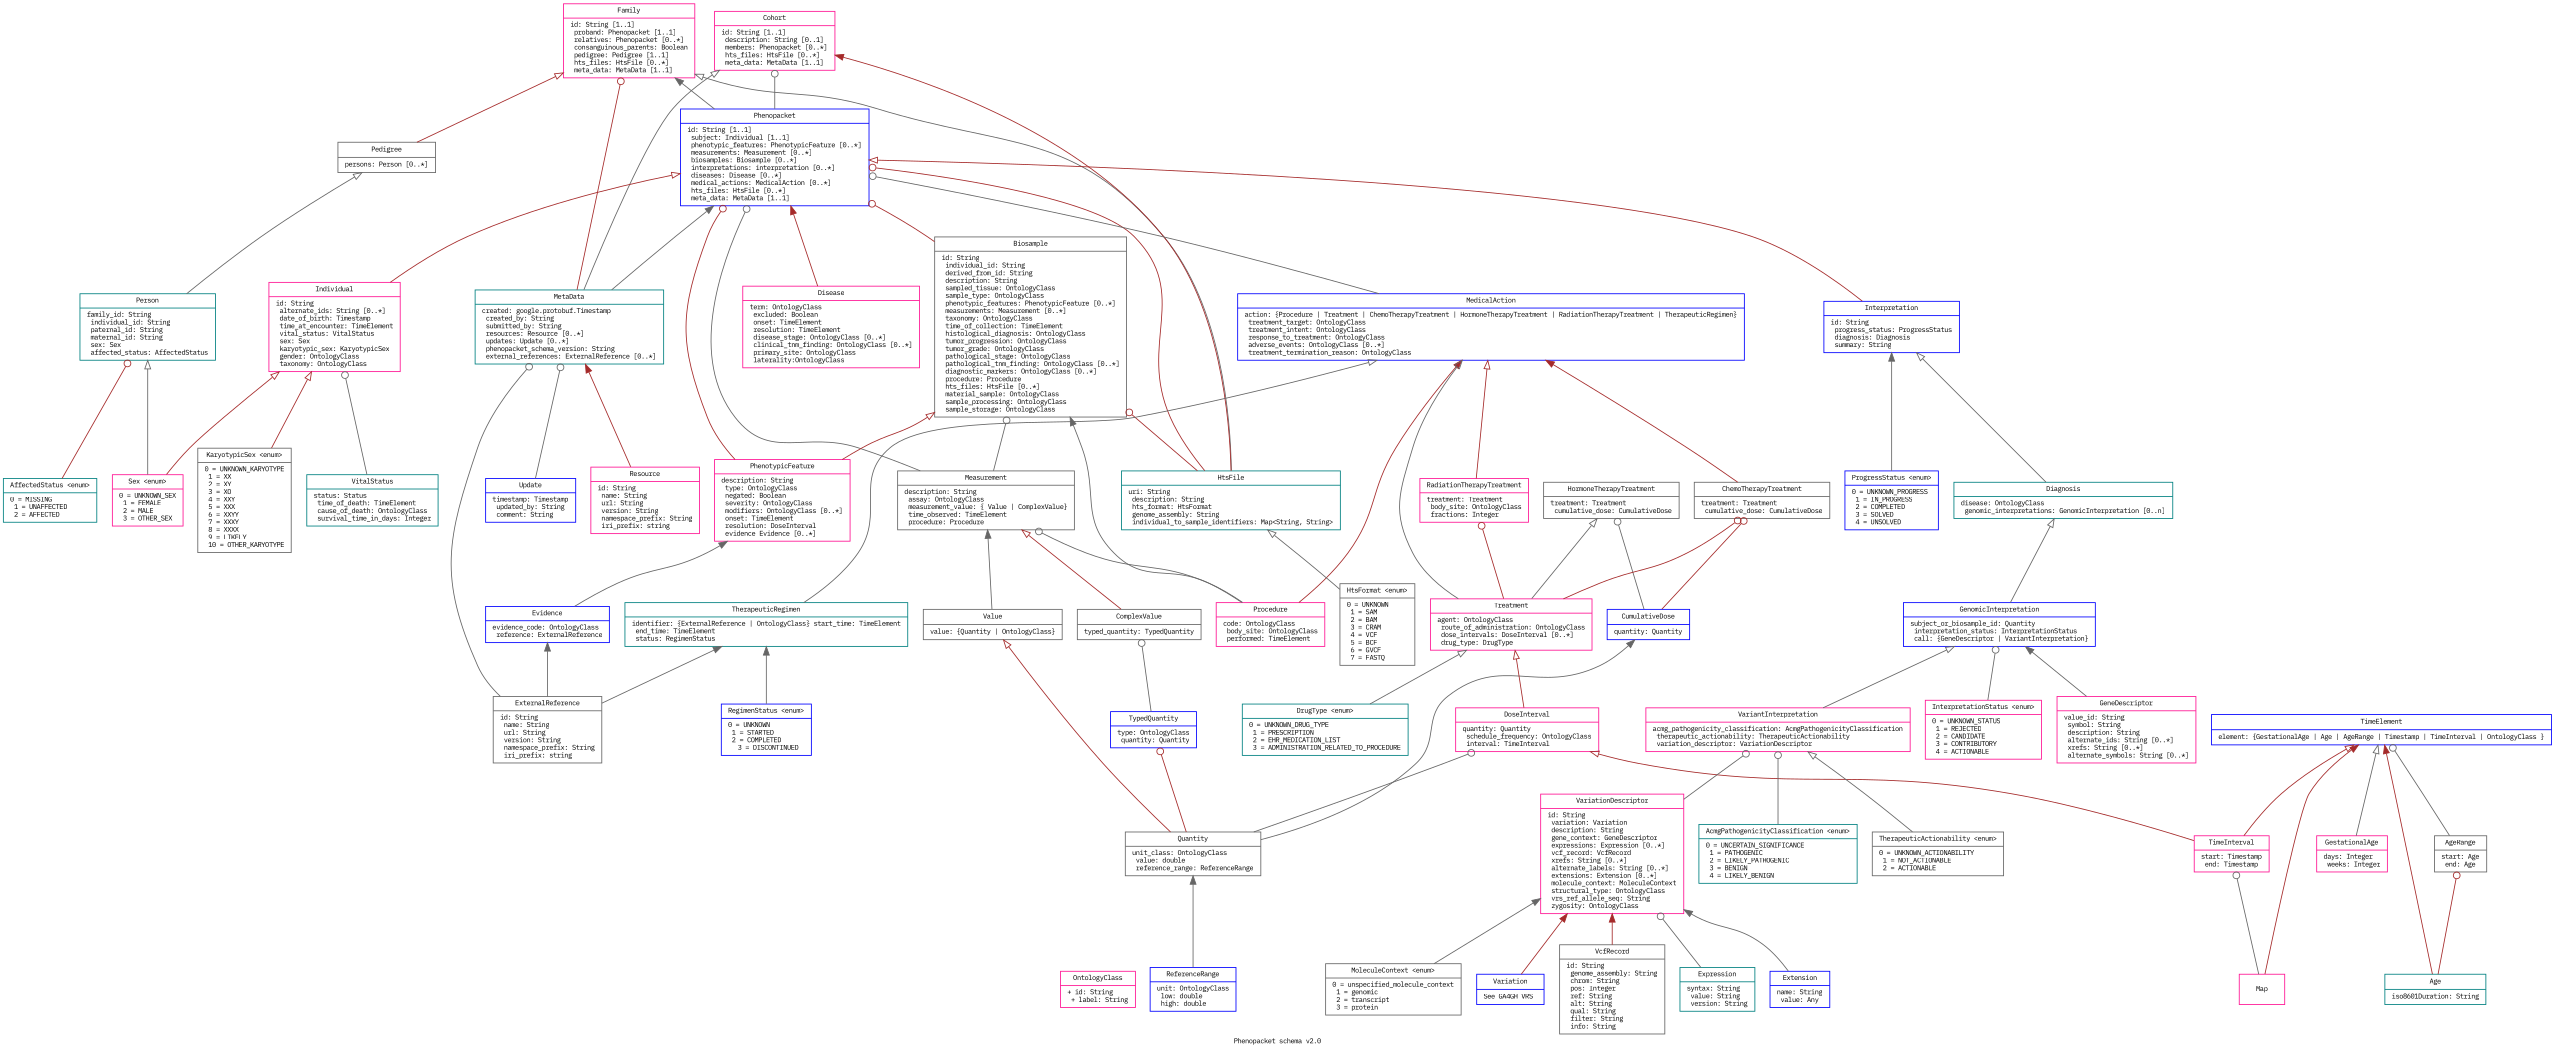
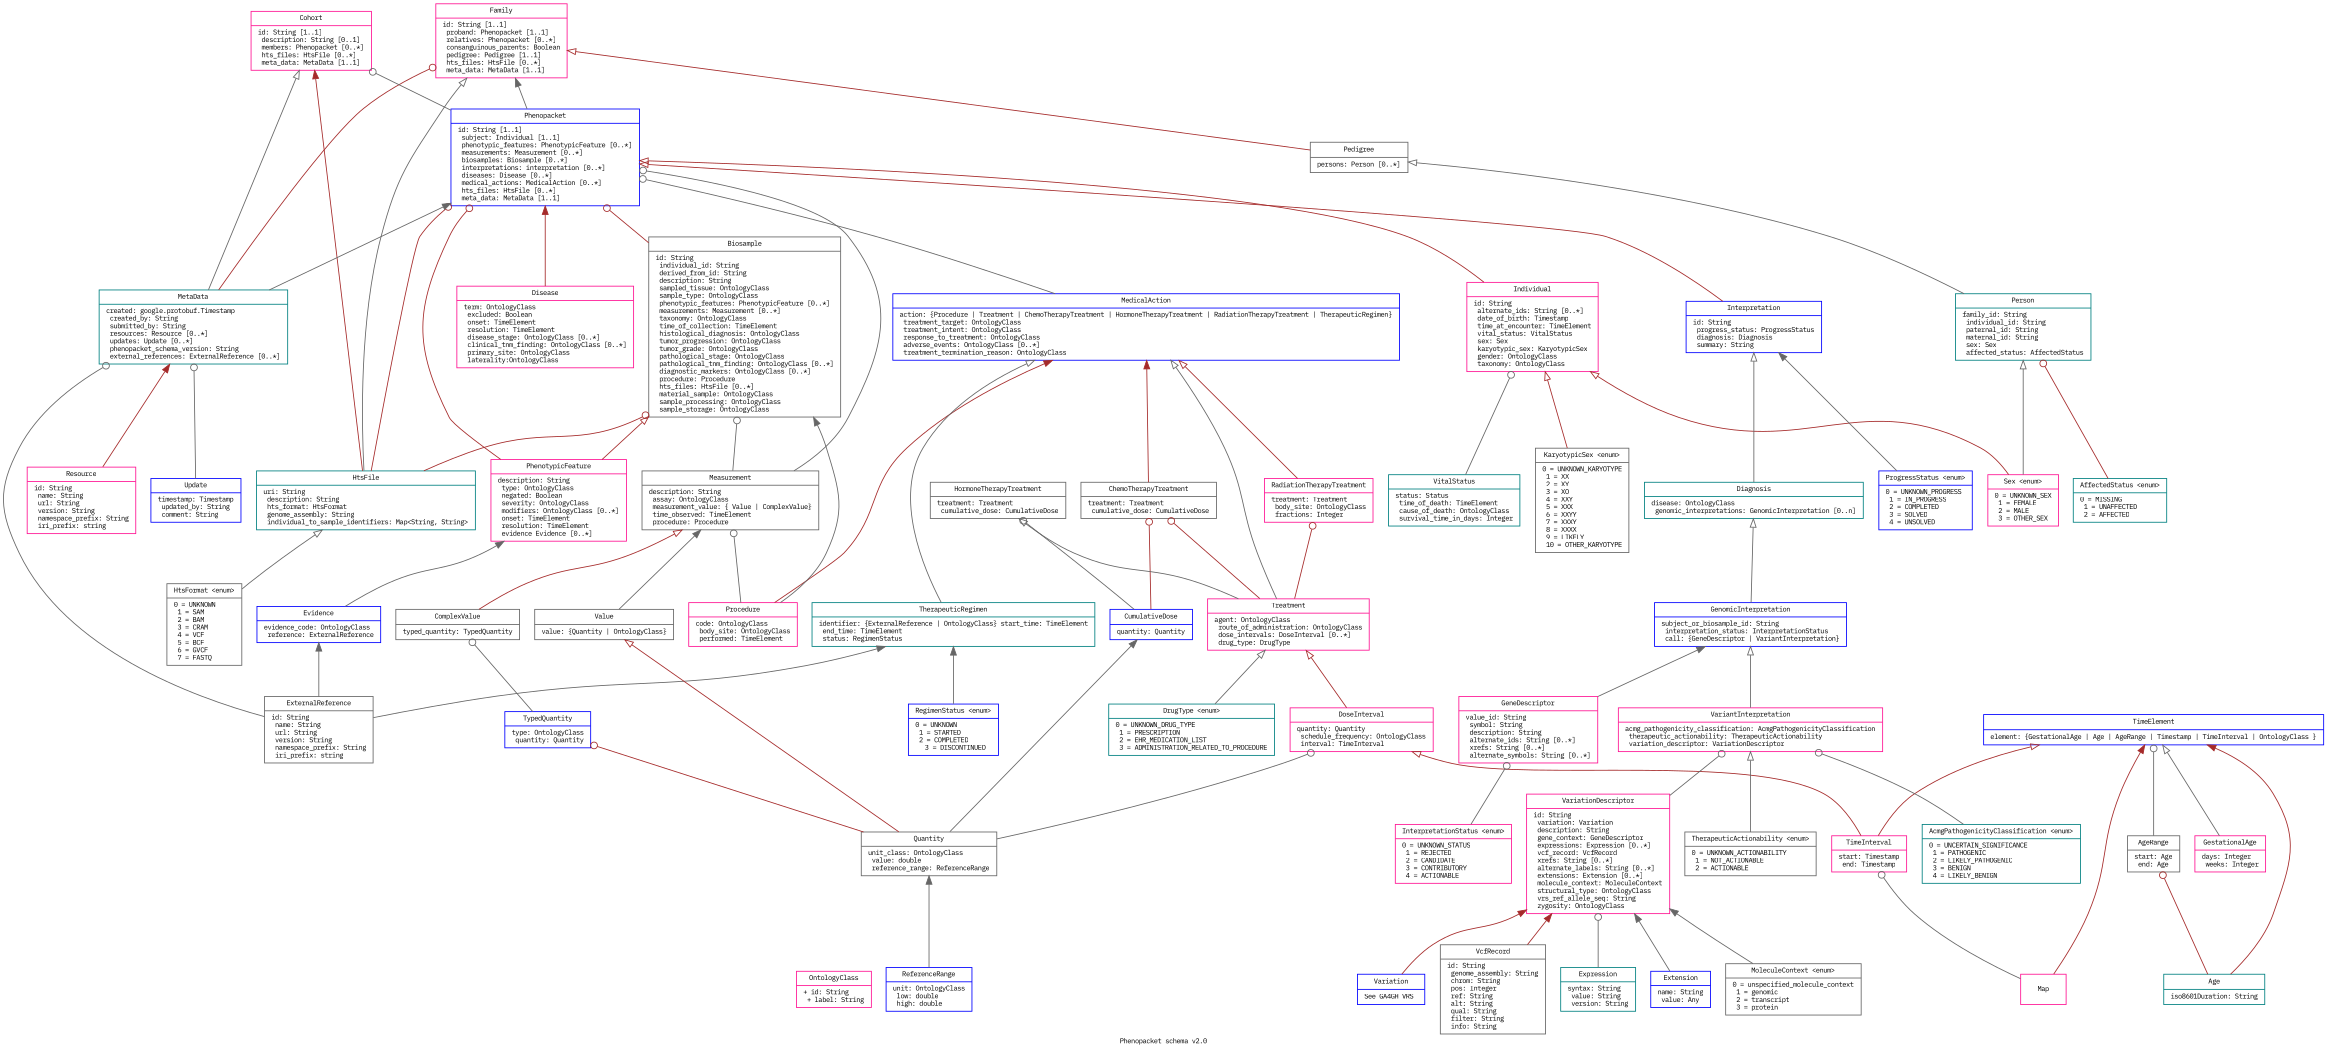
(769, 526) -> (544, 526)
(1973, 624) -> (1720, 624)
(1991, 677) -> (1488, 797)
